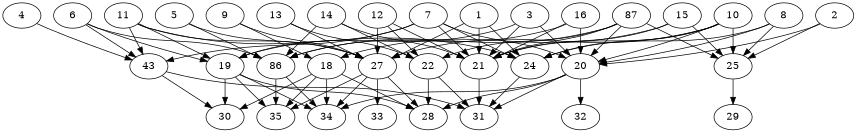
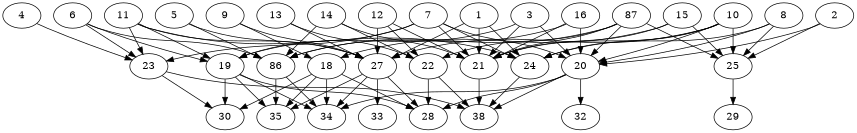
(149, 66) -> (149, 66)
(479, 117) -> (479, 117)
